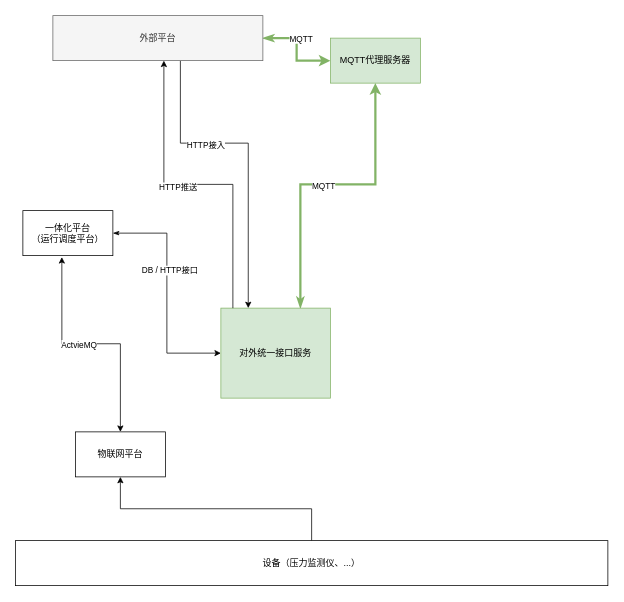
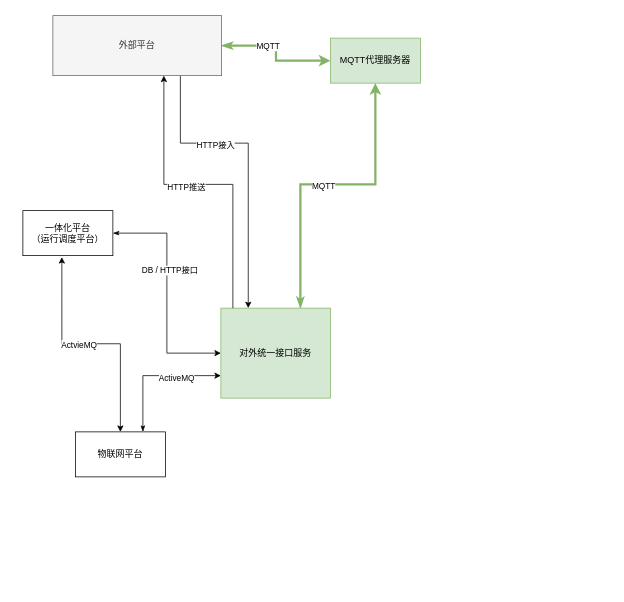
(158, 38) -> (137, 45)
none -> (178, 375)
(219, 509) -> none
(312, 563) -> none
